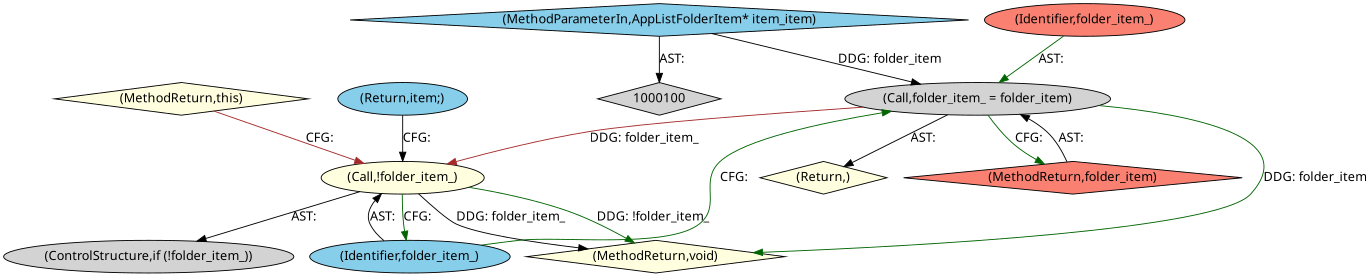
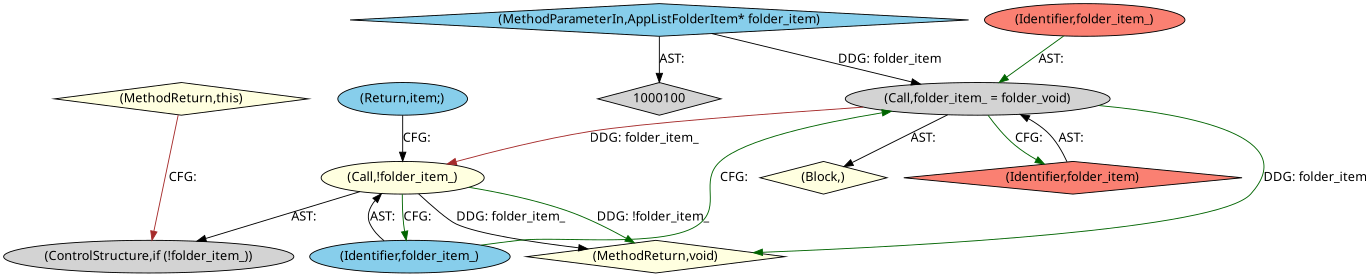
(659, 20) -> (659, 20)
(978, 99) -> (978, 99)
(284, 136) -> (166, 173)
(824, 178) -> (824, 178)
(1073, 178) -> (1073, 178)
